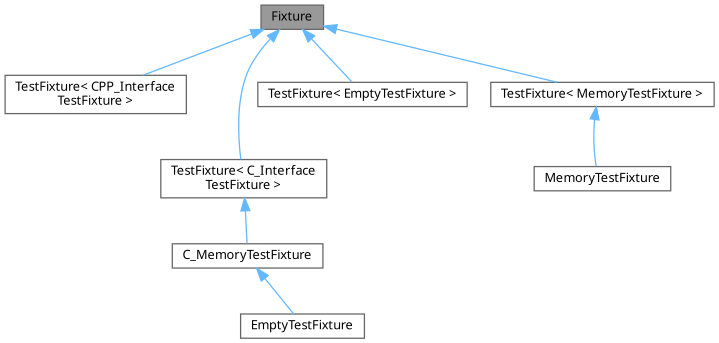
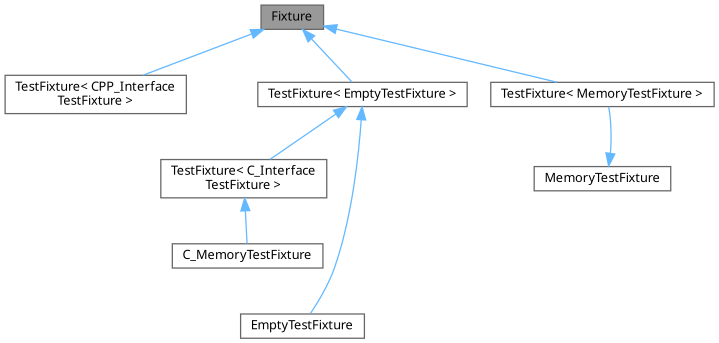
(241, 95) -> (303, 137)
(594, 143) -> (611, 130)
(279, 296) -> (347, 220)
